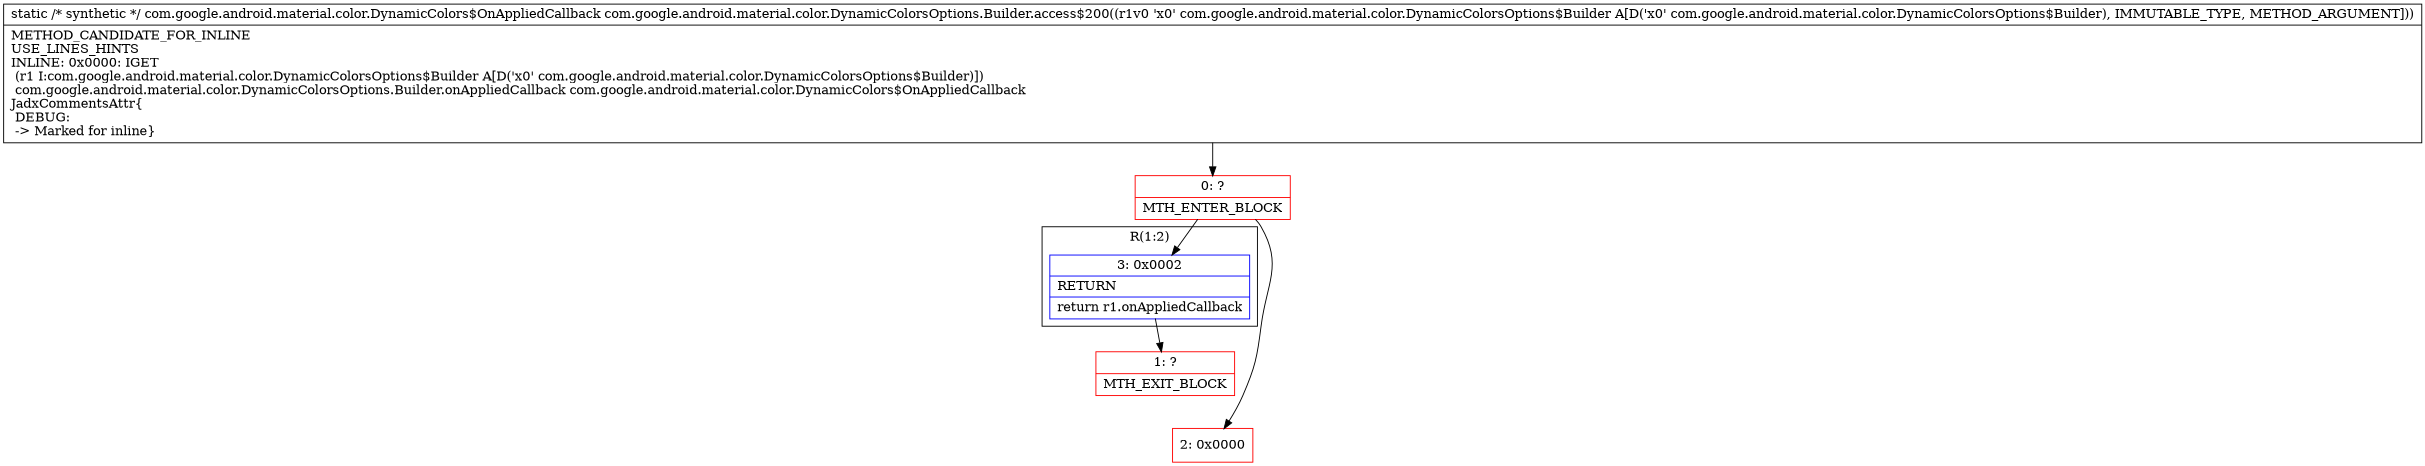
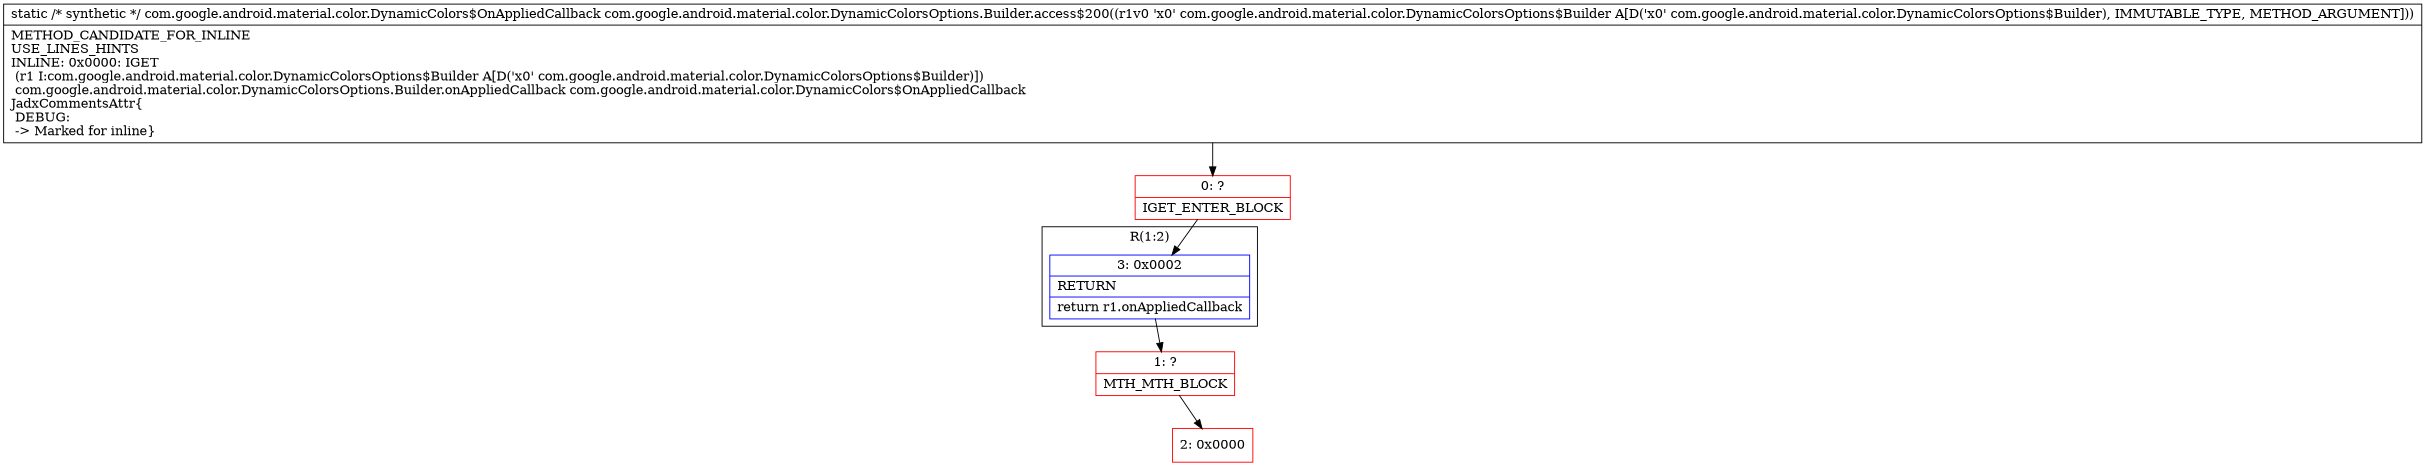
(1213, 208) -> (1213, 208)
(1264, 310) -> (1188, 408)
(1165, 384) -> (1165, 384)
